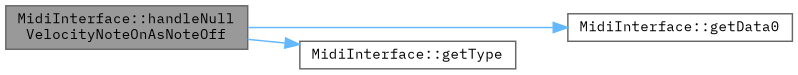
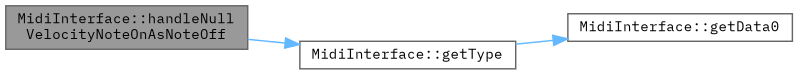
(401, 28) -> (534, 42)
